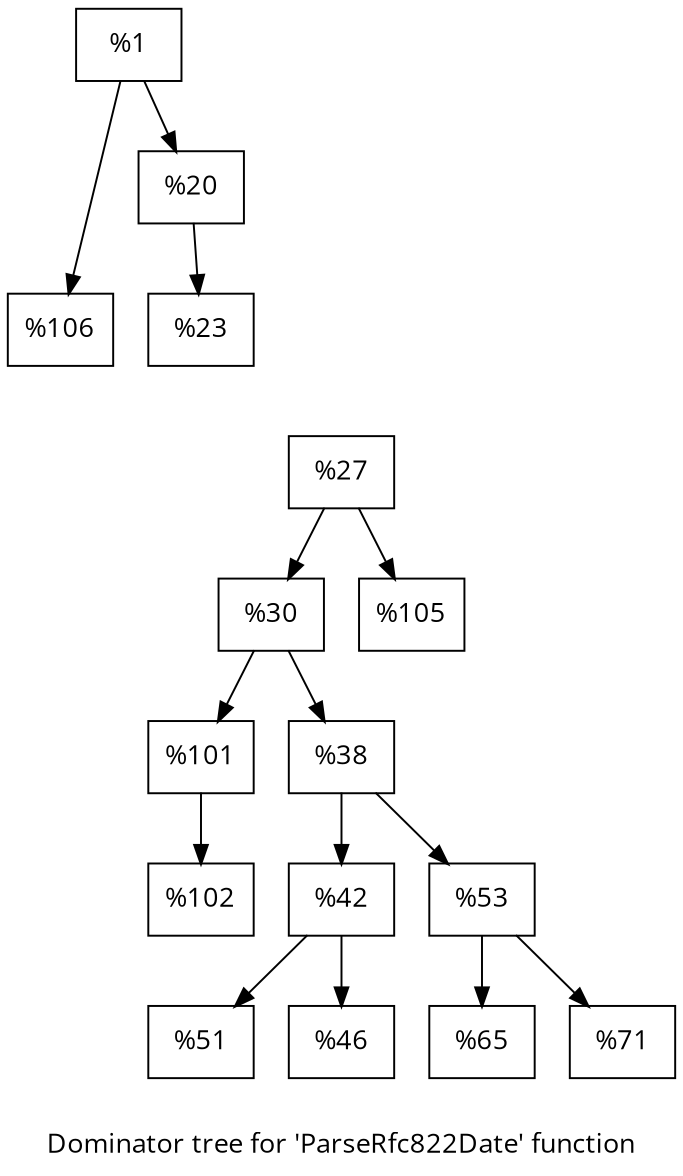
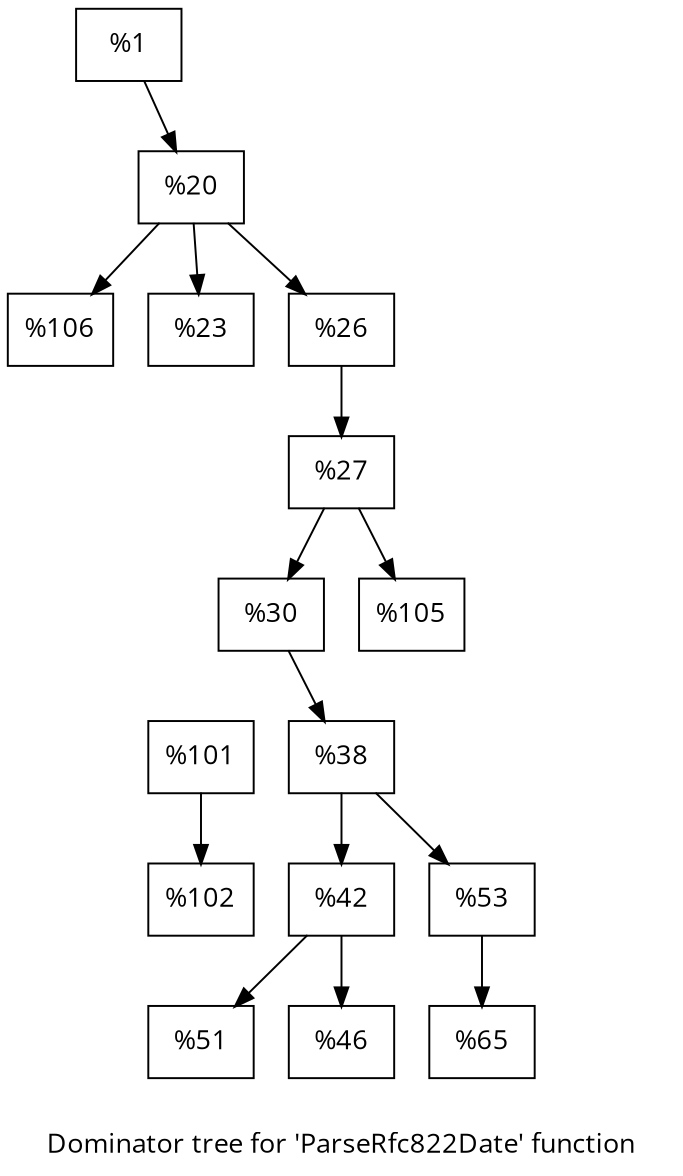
(97, 178) -> (133, 251)
none -> (341, 330)
(241, 677) -> none
(622, 1042) -> none
